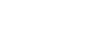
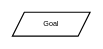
none -> (51, 24)
